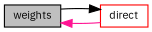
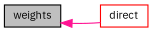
(75, 9) -> none
